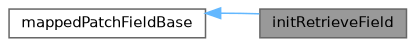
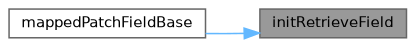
(240, 13) -> (225, 34)
